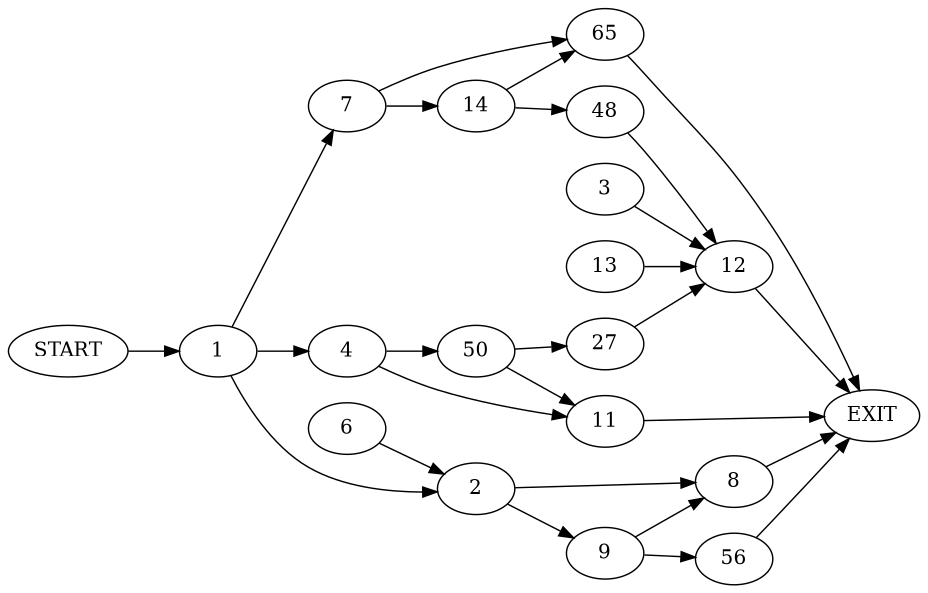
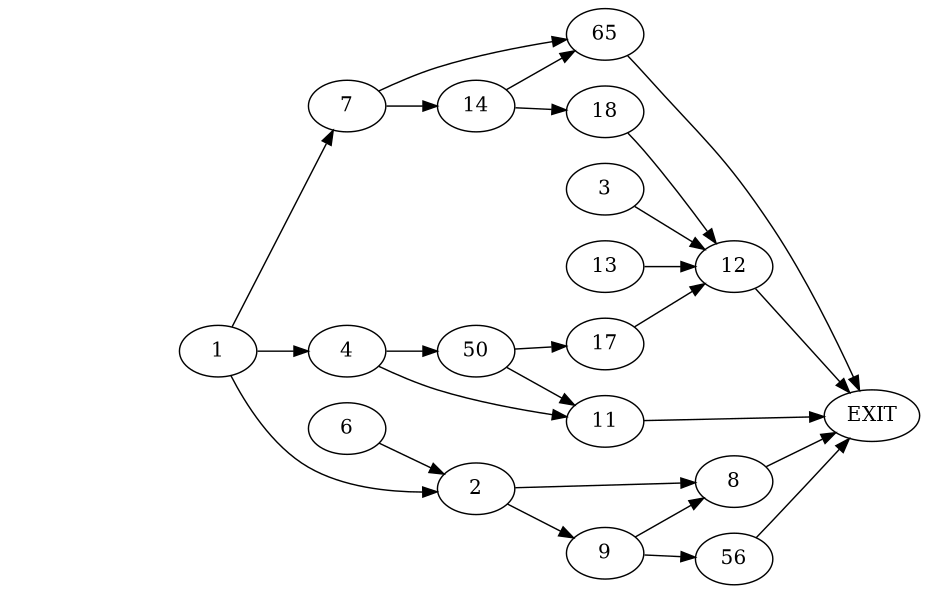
(605, 112) -> (605, 112)
(605, 344) -> (605, 344)
(68, 351) -> none
